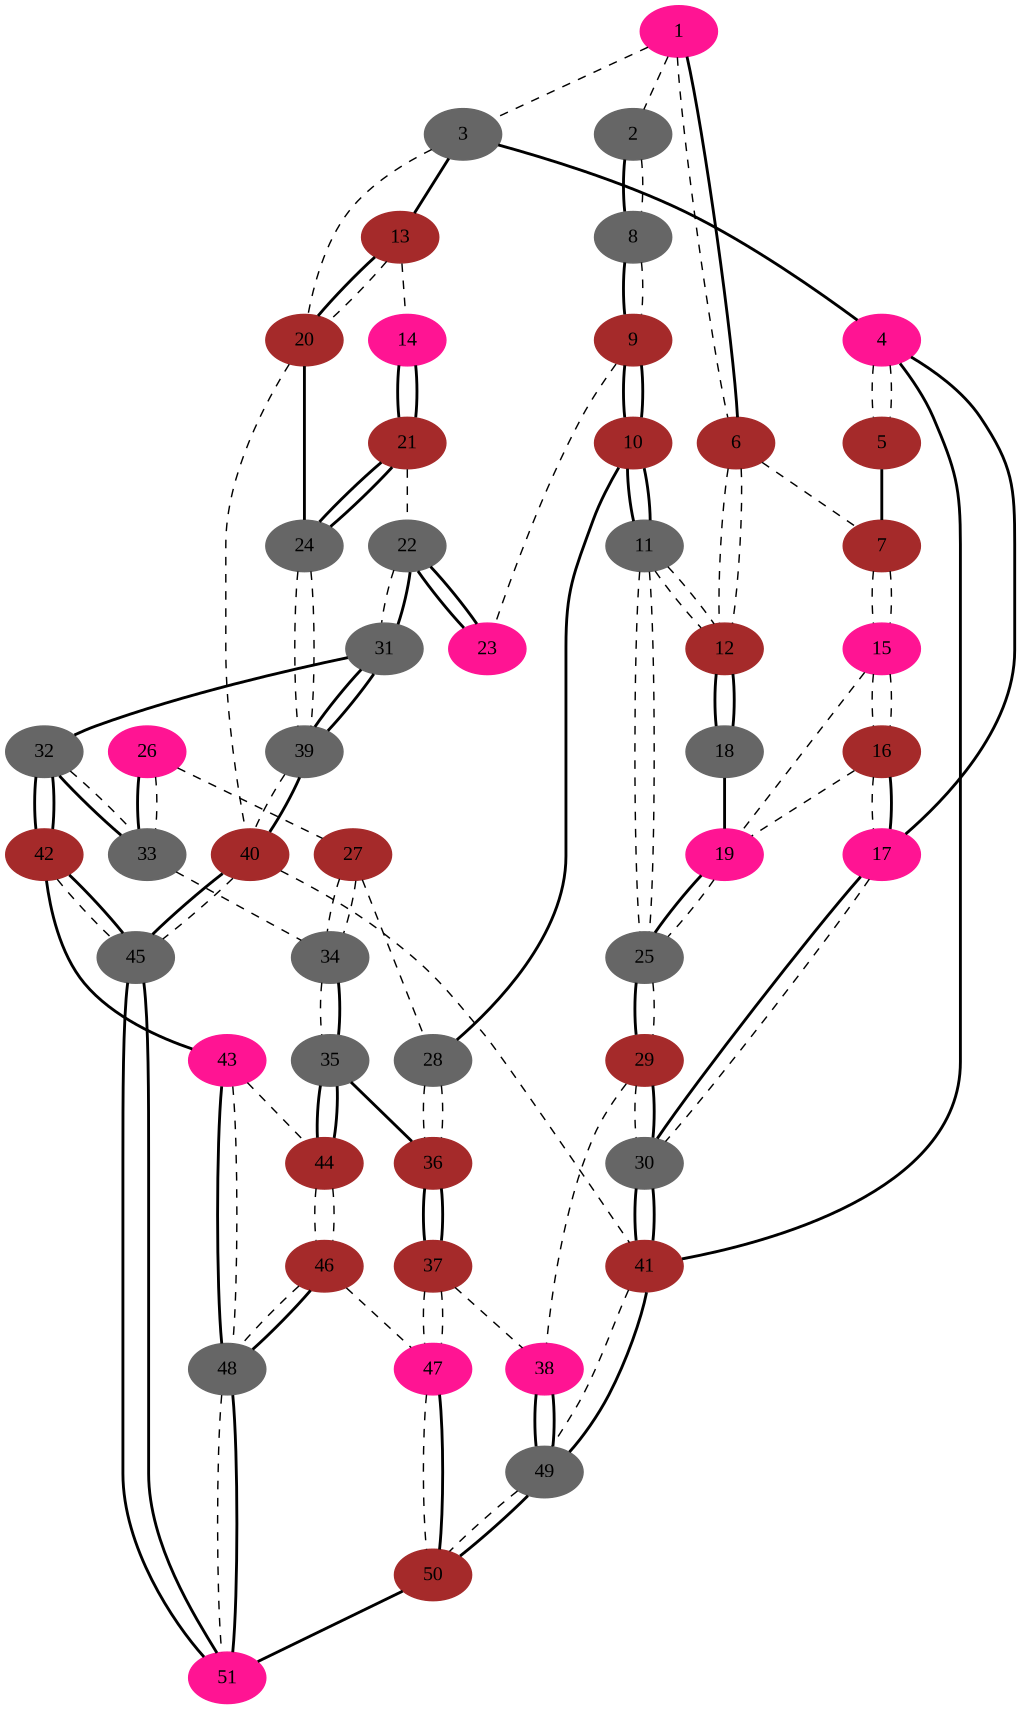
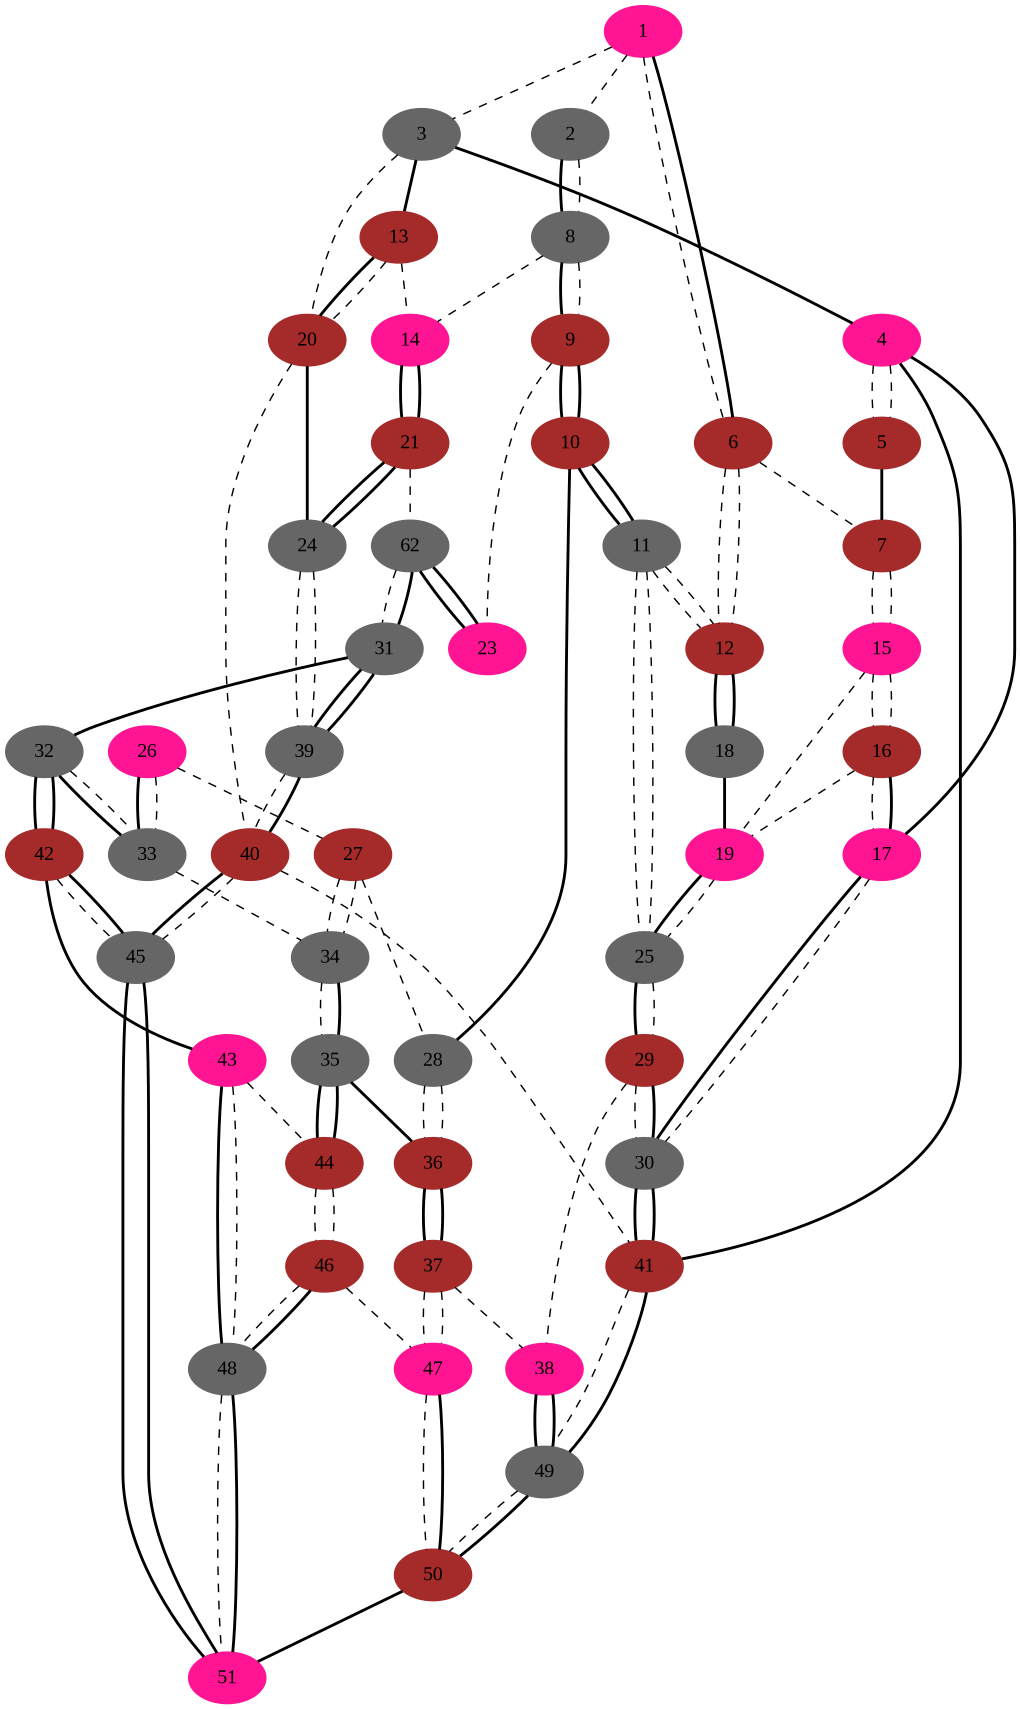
none -> (490, 289)
(407, 546) -> (410, 546)
